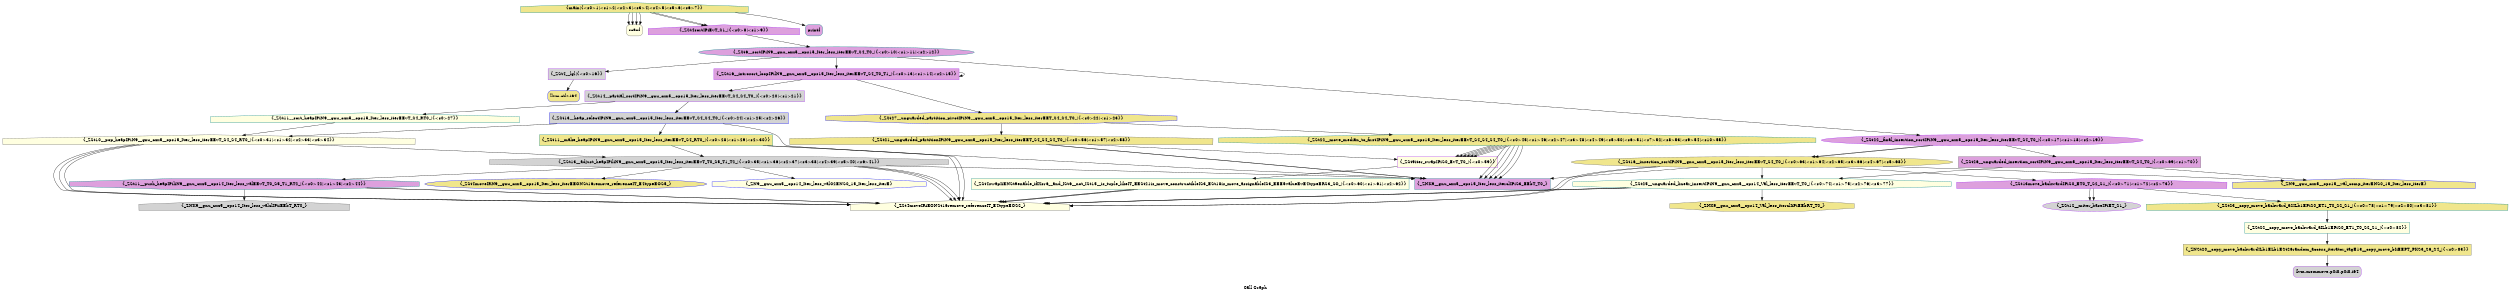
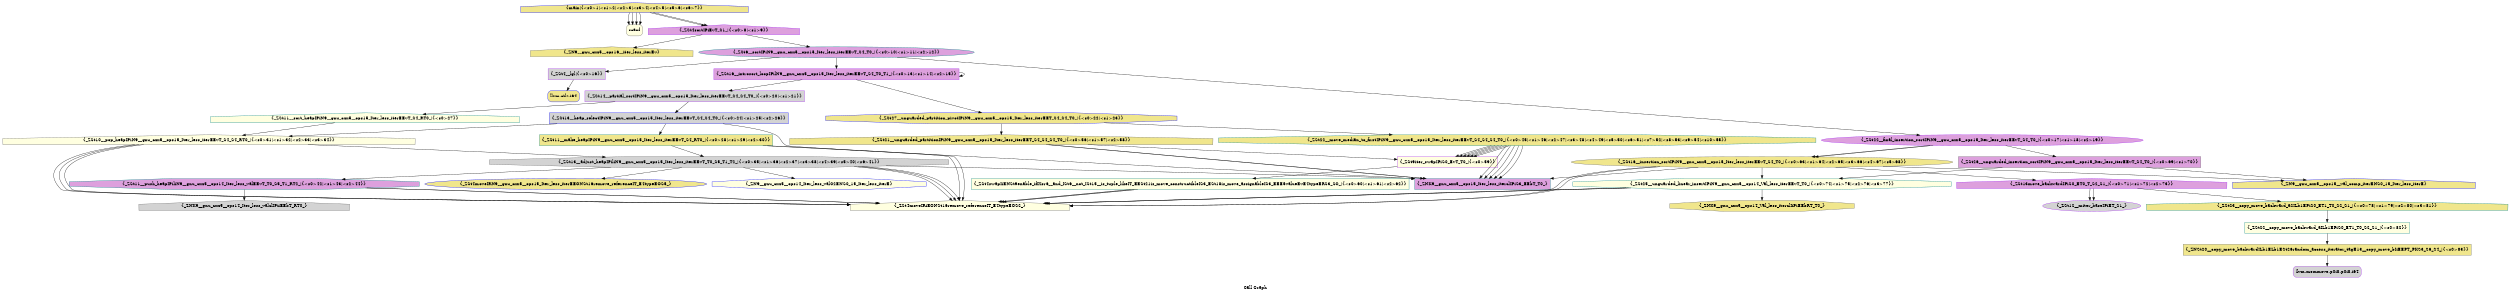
(634, 8) -> (634, 8)
(814, 30) -> none
none -> (612, 52)
